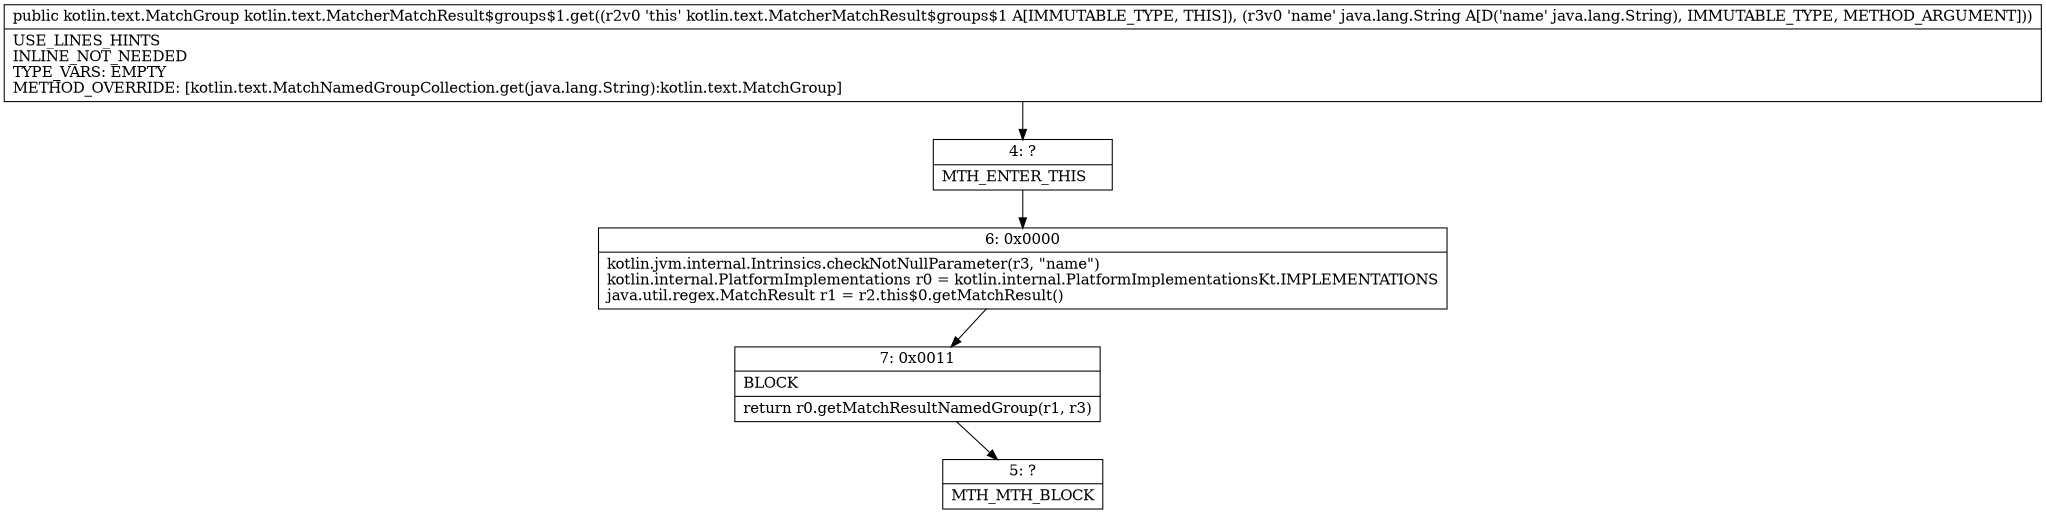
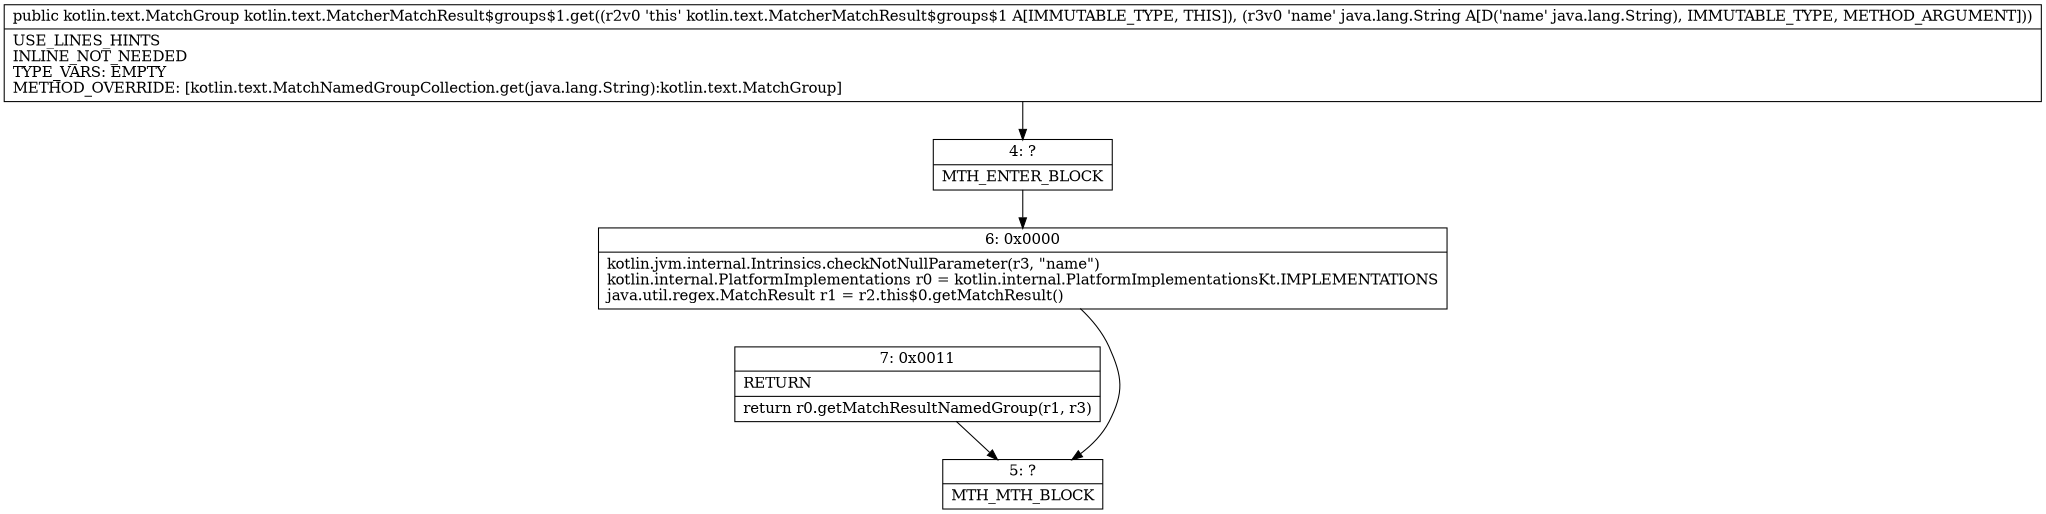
(1014, 177) -> (1023, 177)
(972, 324) -> (1120, 382)
(771, 383) -> (777, 383)
